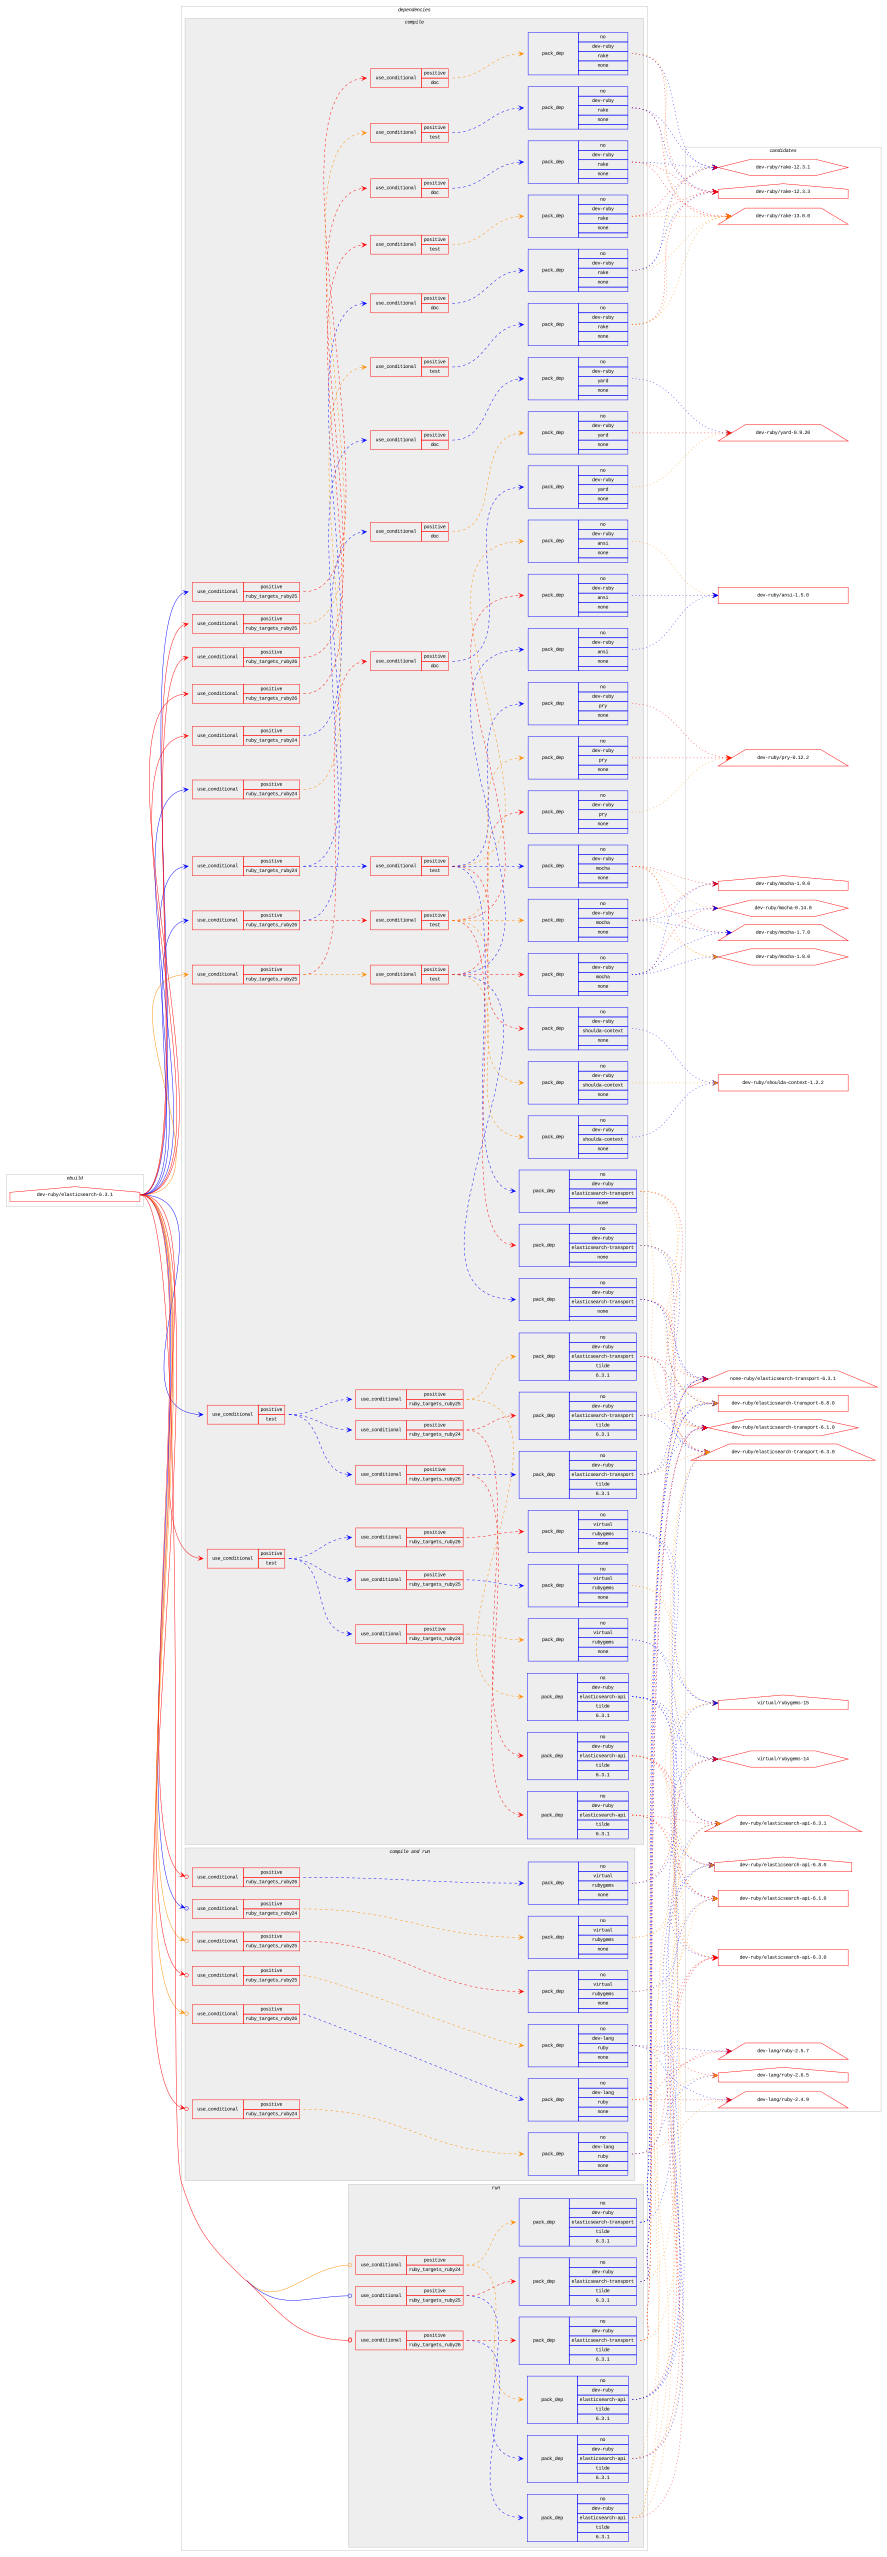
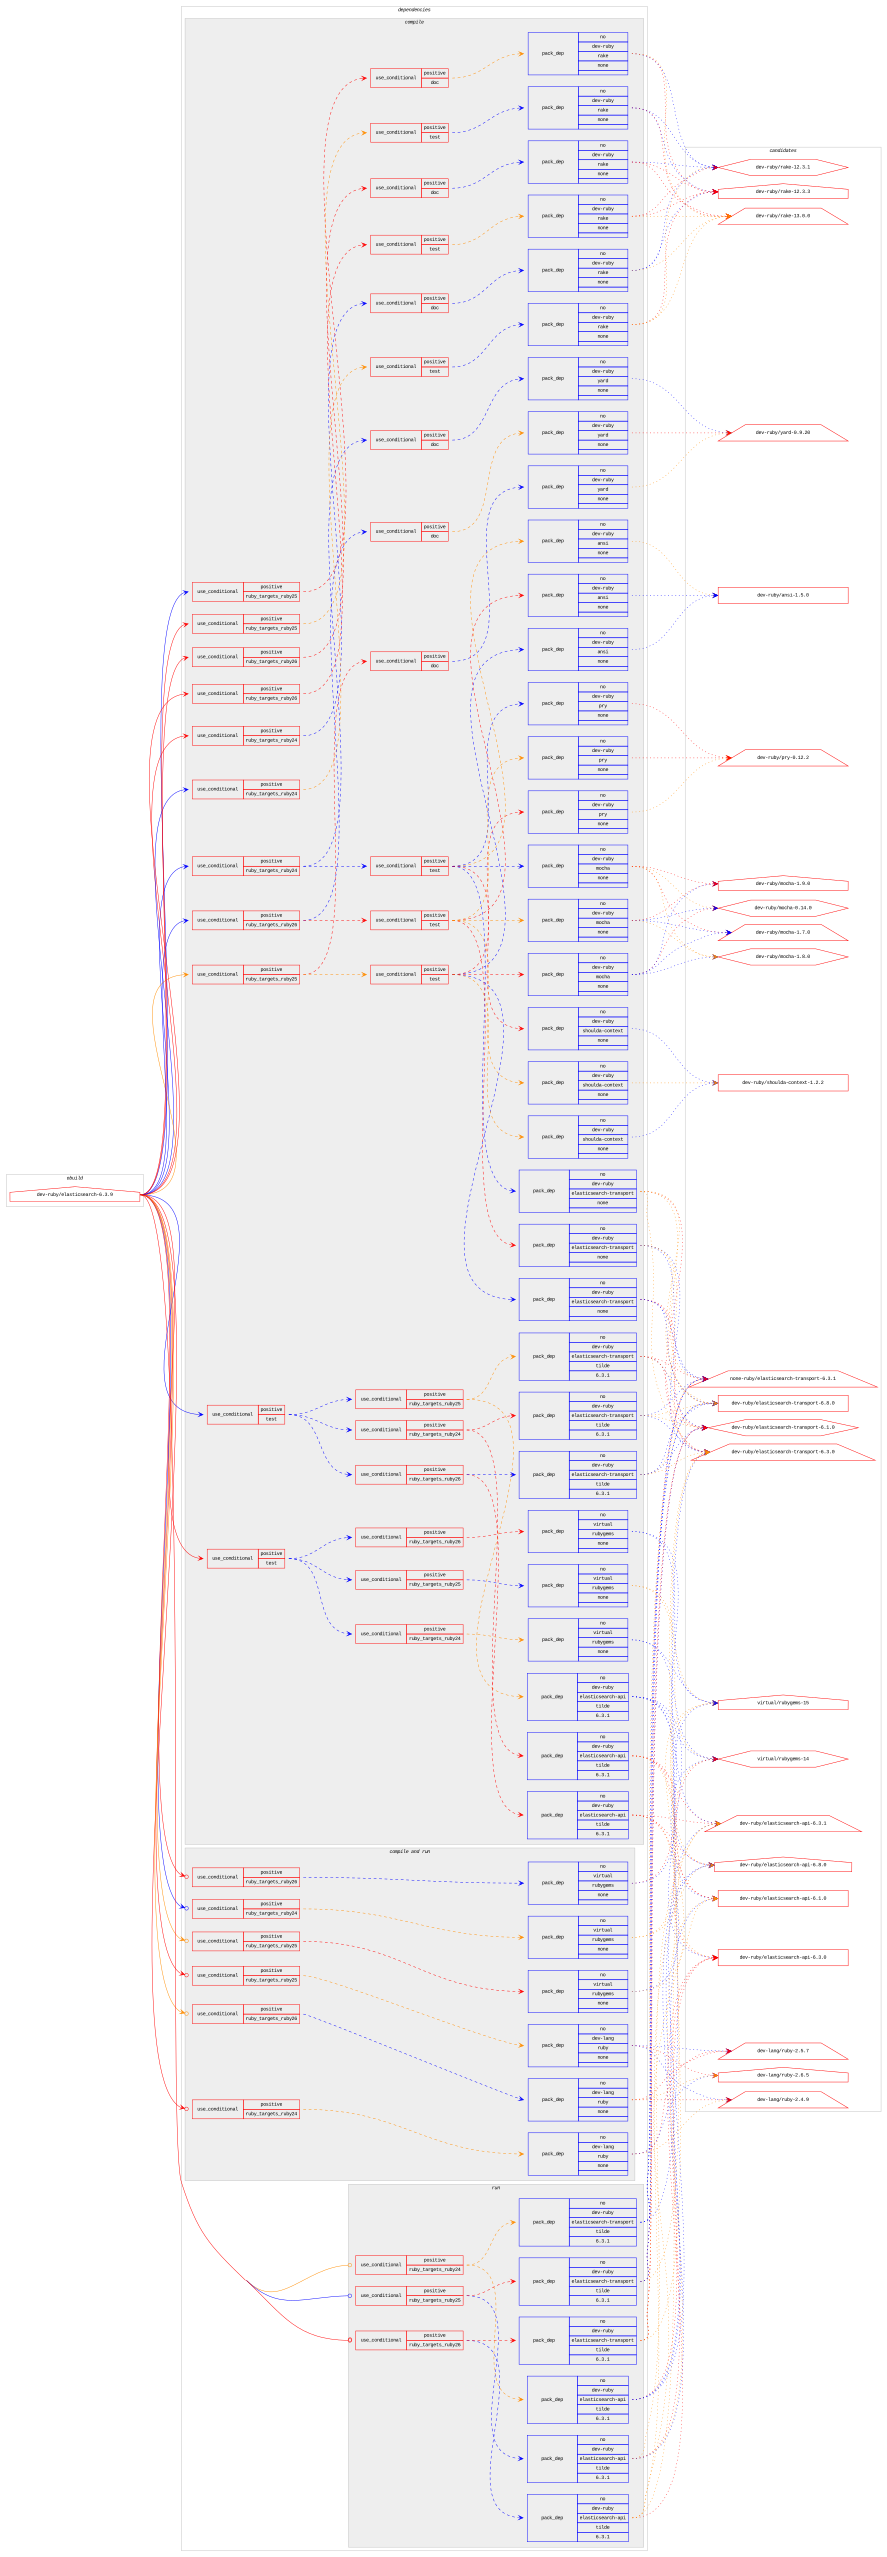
(75, 1195) -> (75, 1195)
